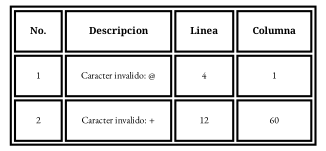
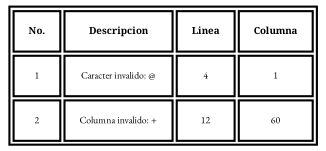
(119, 120) -> (119, 120)
